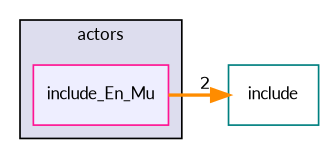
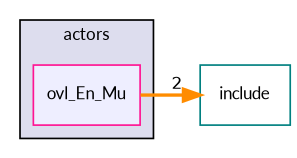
(101, 95) -> (87, 95)
